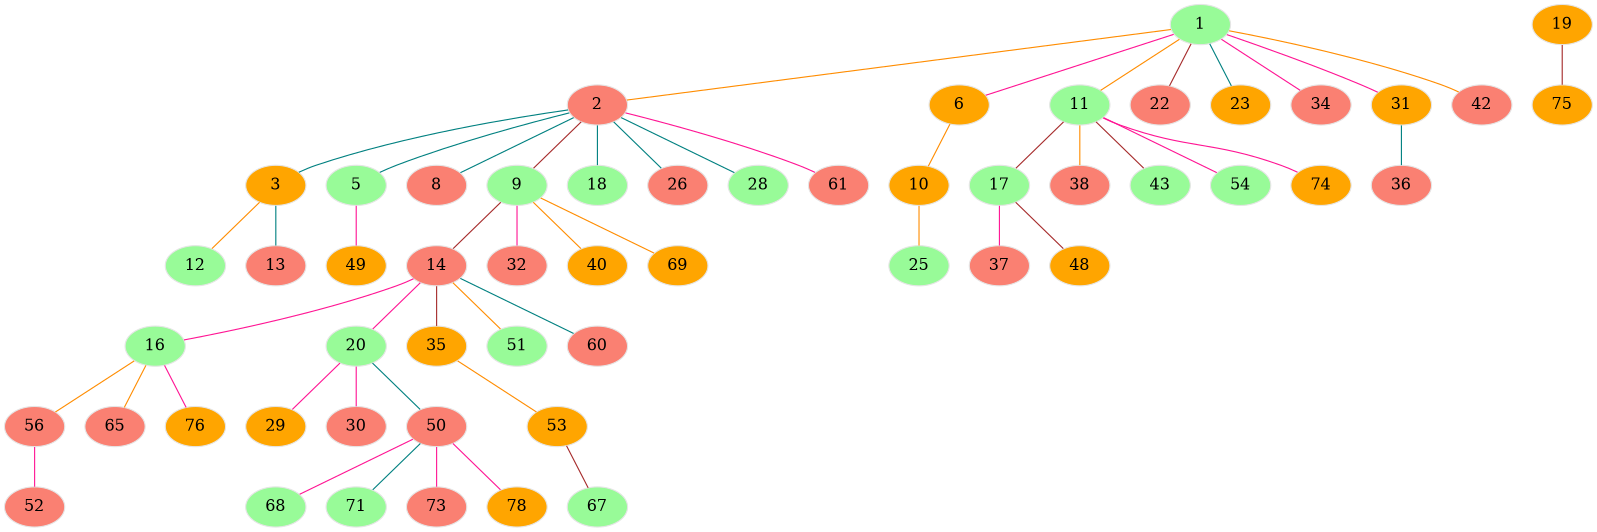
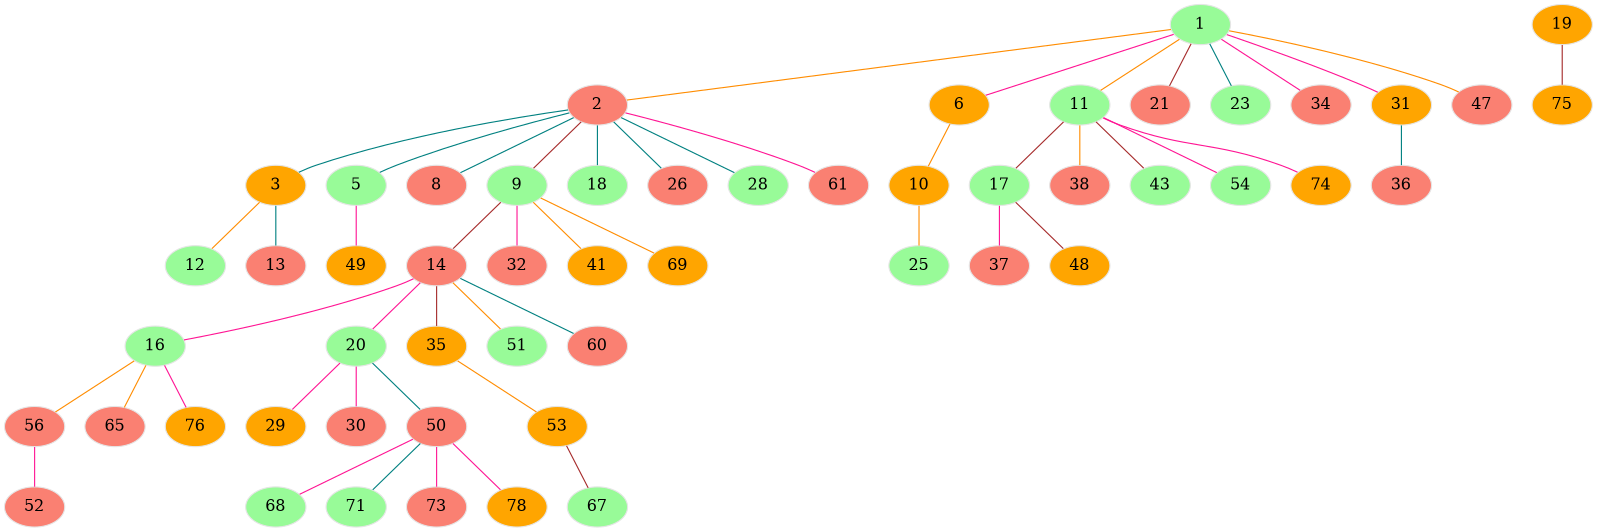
(1160, 105) -> (1160, 105)
(1241, 105) -> (1241, 105)
(1482, 105) -> (1482, 105)
(597, 266) -> (597, 266)
